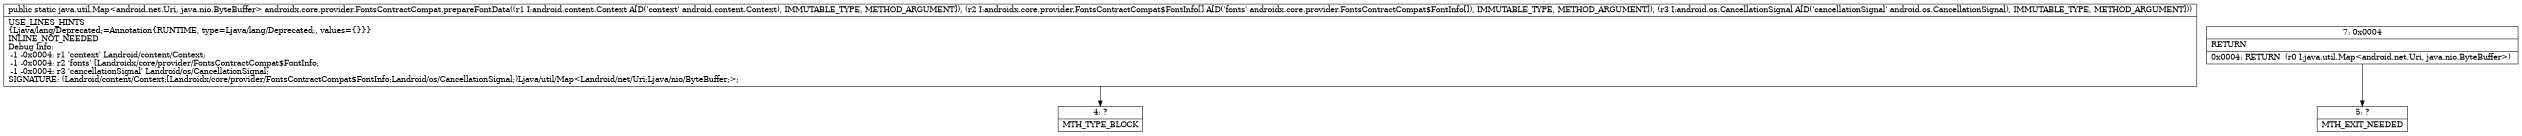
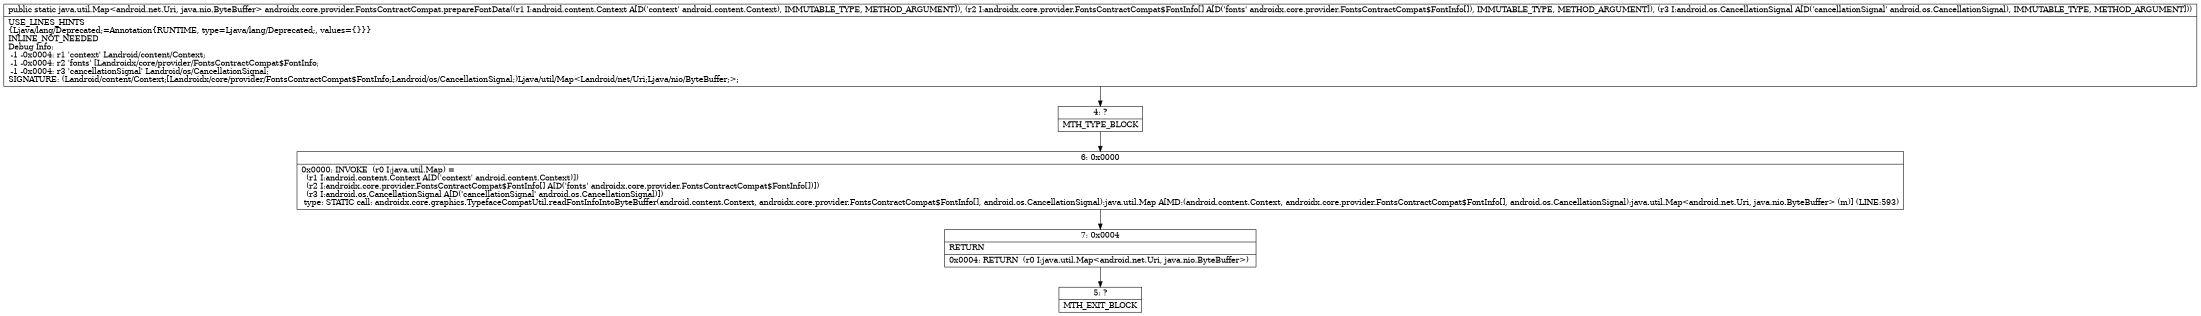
(2362, 125) -> (1100, 306)
none -> (1100, 180)
